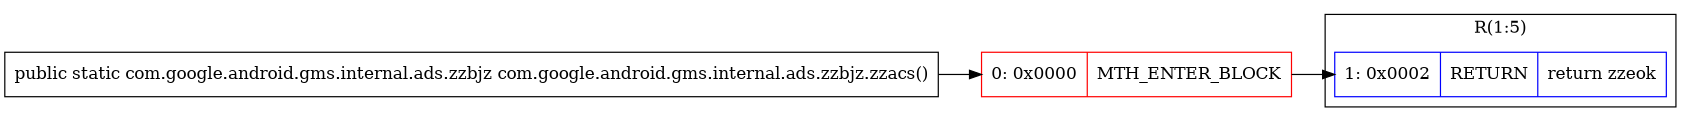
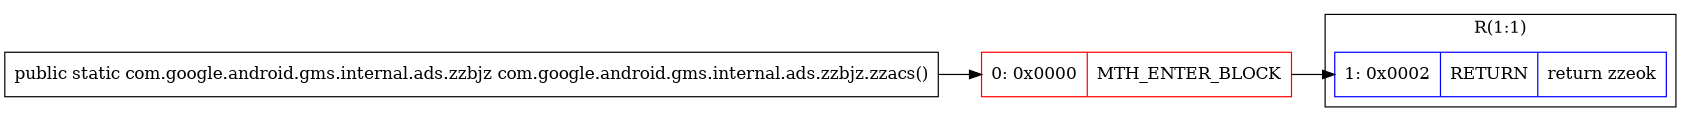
(1501, 28) -> (1501, 28)
